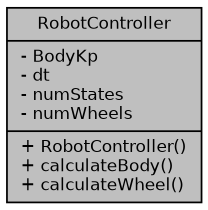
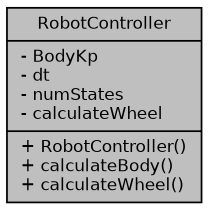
(77, 114) -> (92, 114)
